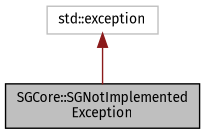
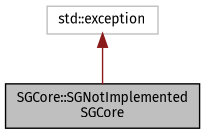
(103, 106) -> (103, 106)
